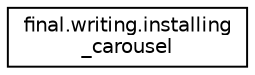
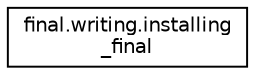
(127, 37) -> (127, 37)
